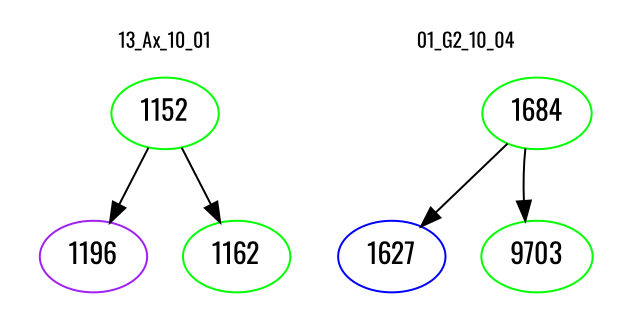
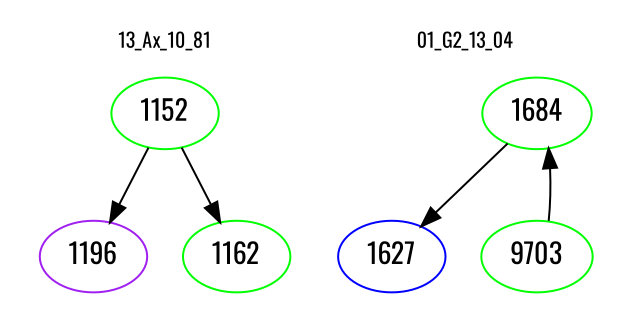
(165, 43) -> (165, 43)
(465, 43) -> (465, 43)
(524, 175) -> (550, 195)
